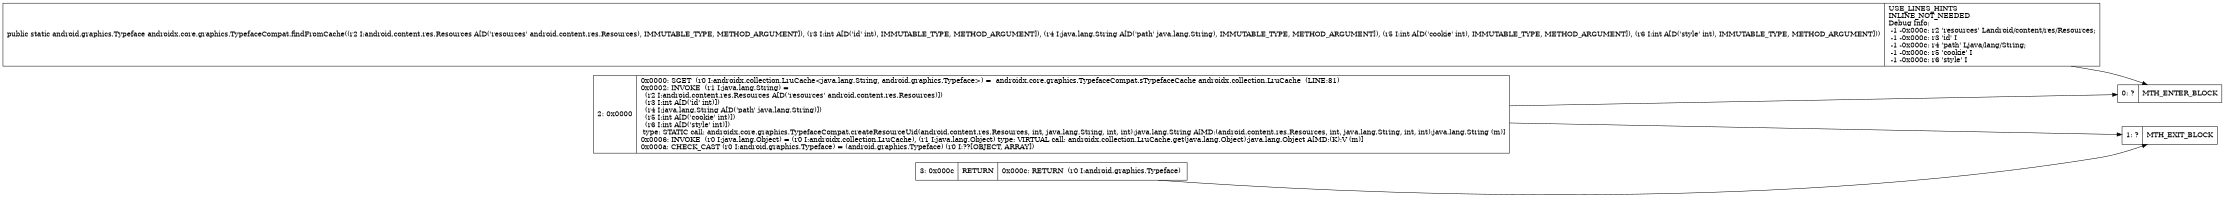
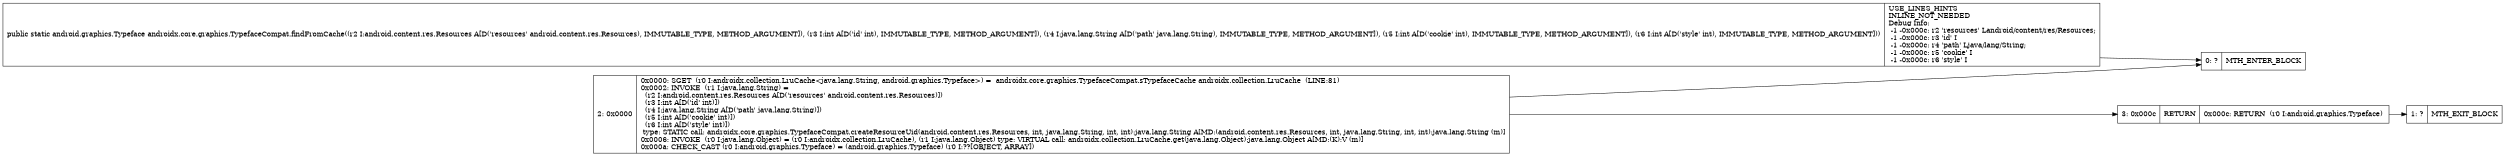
(1813, 129) -> (1811, 114)
